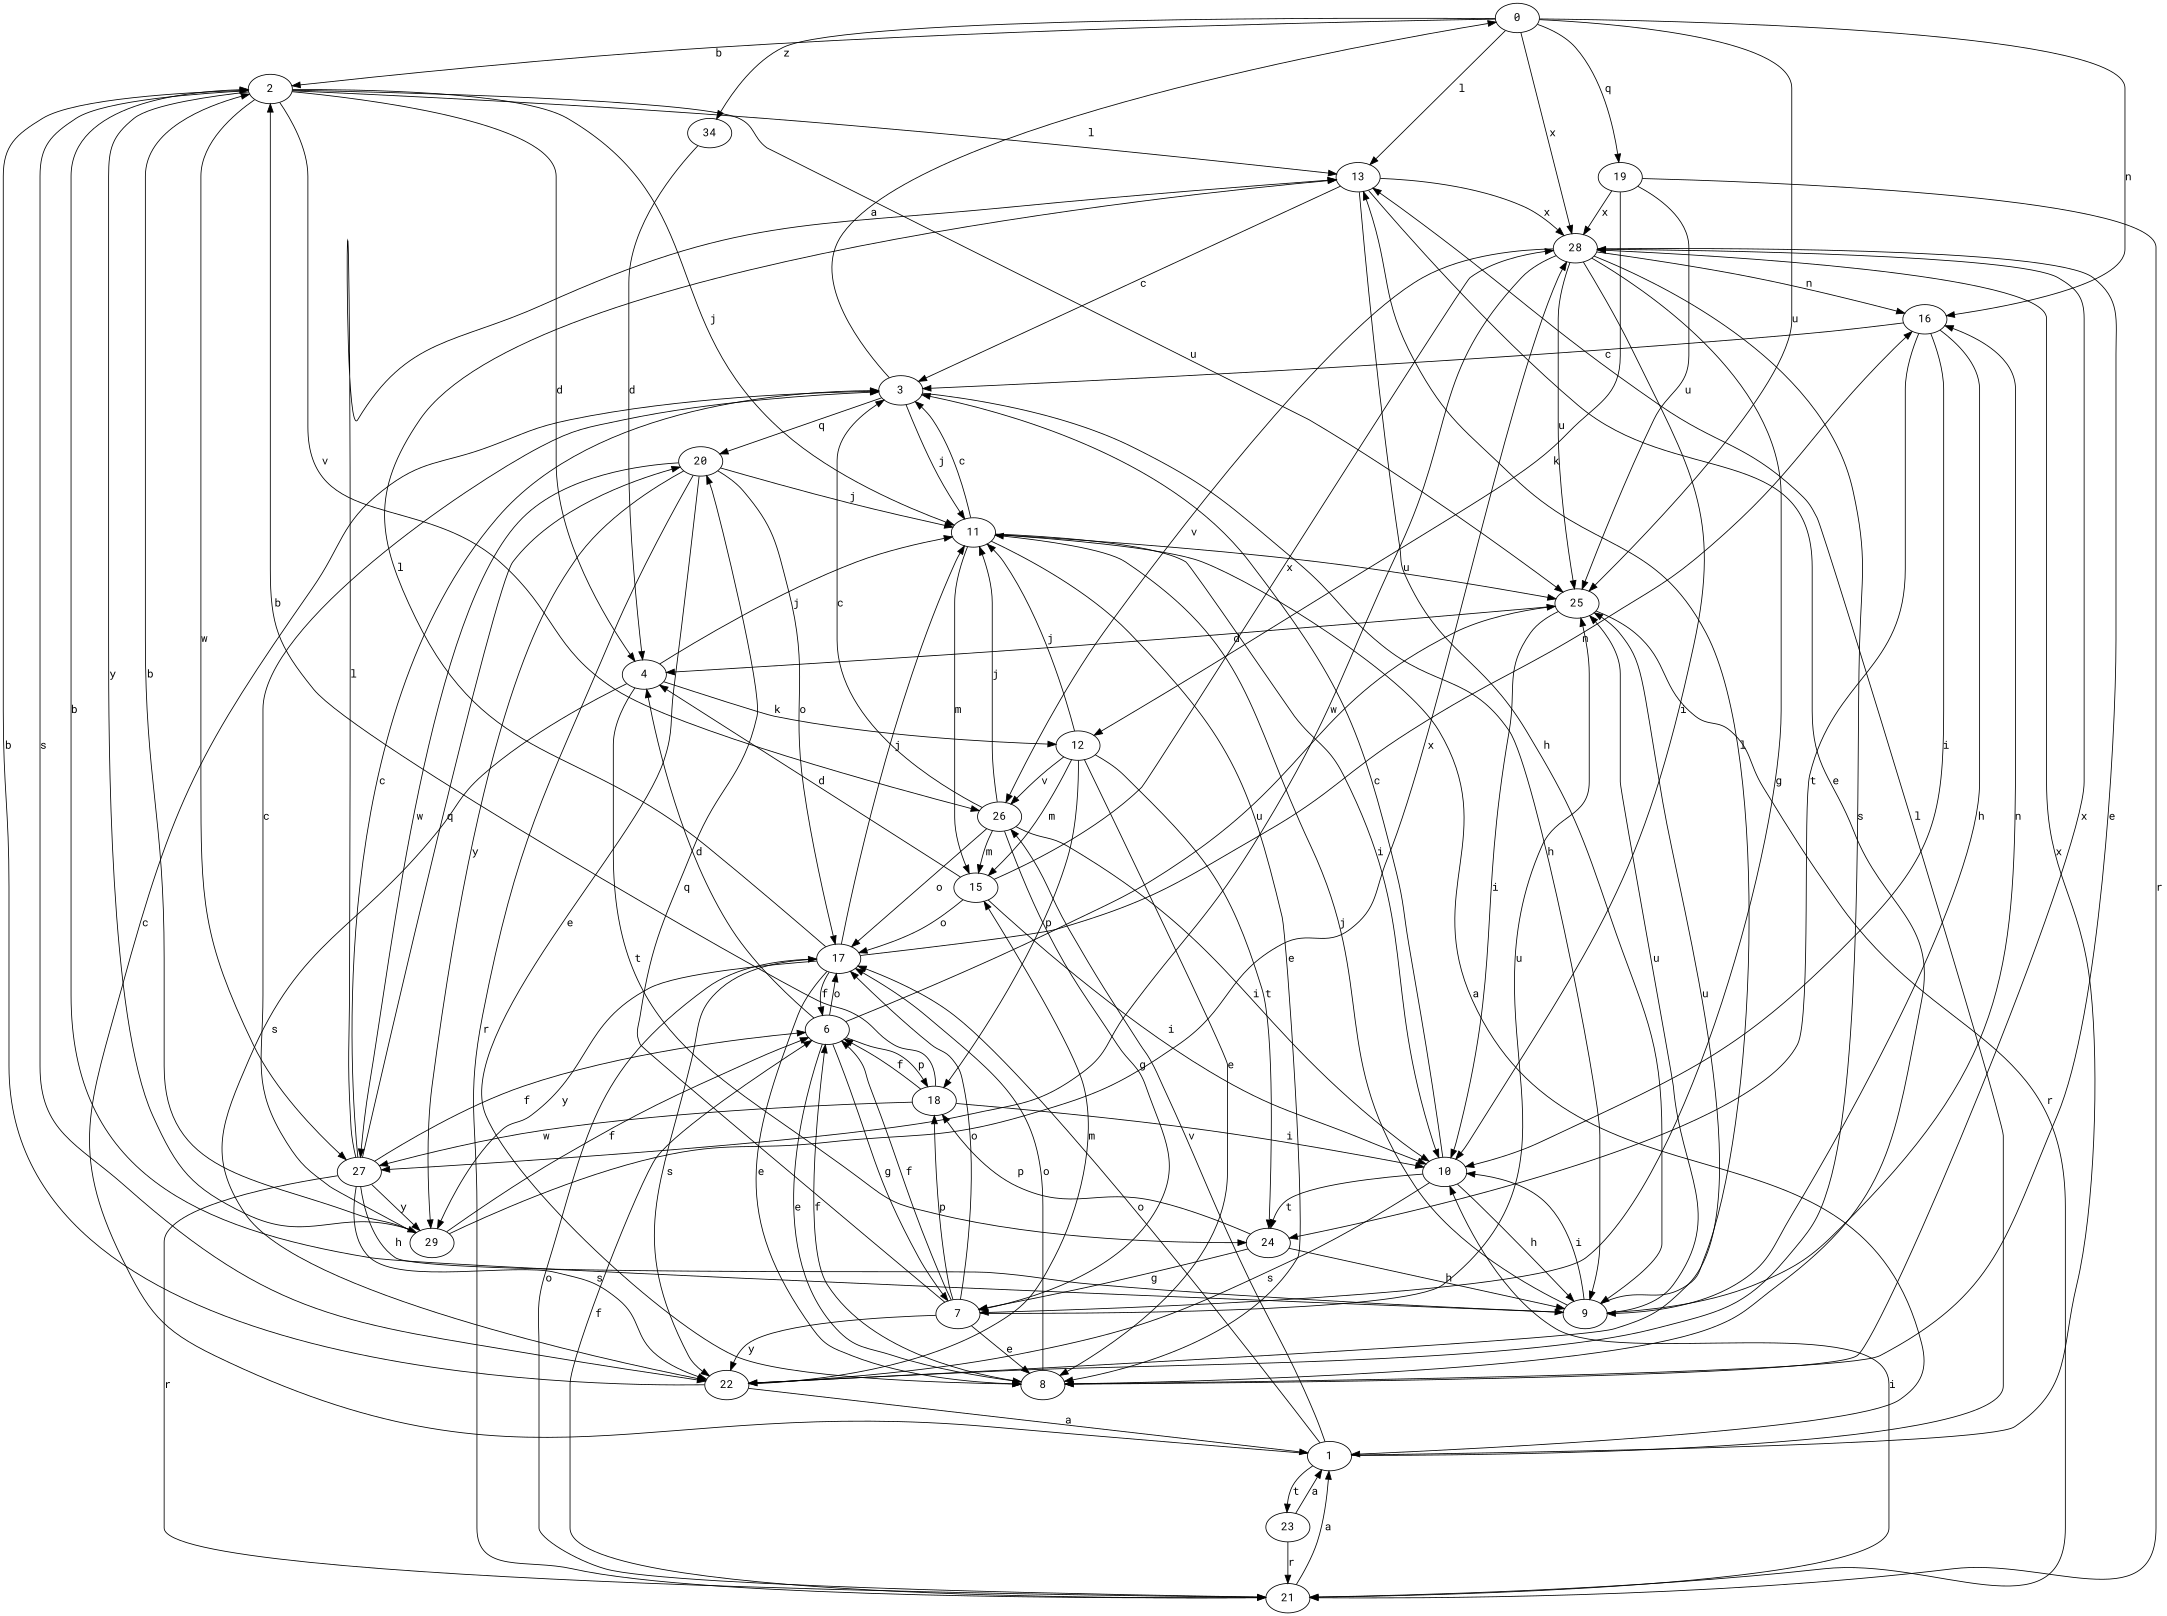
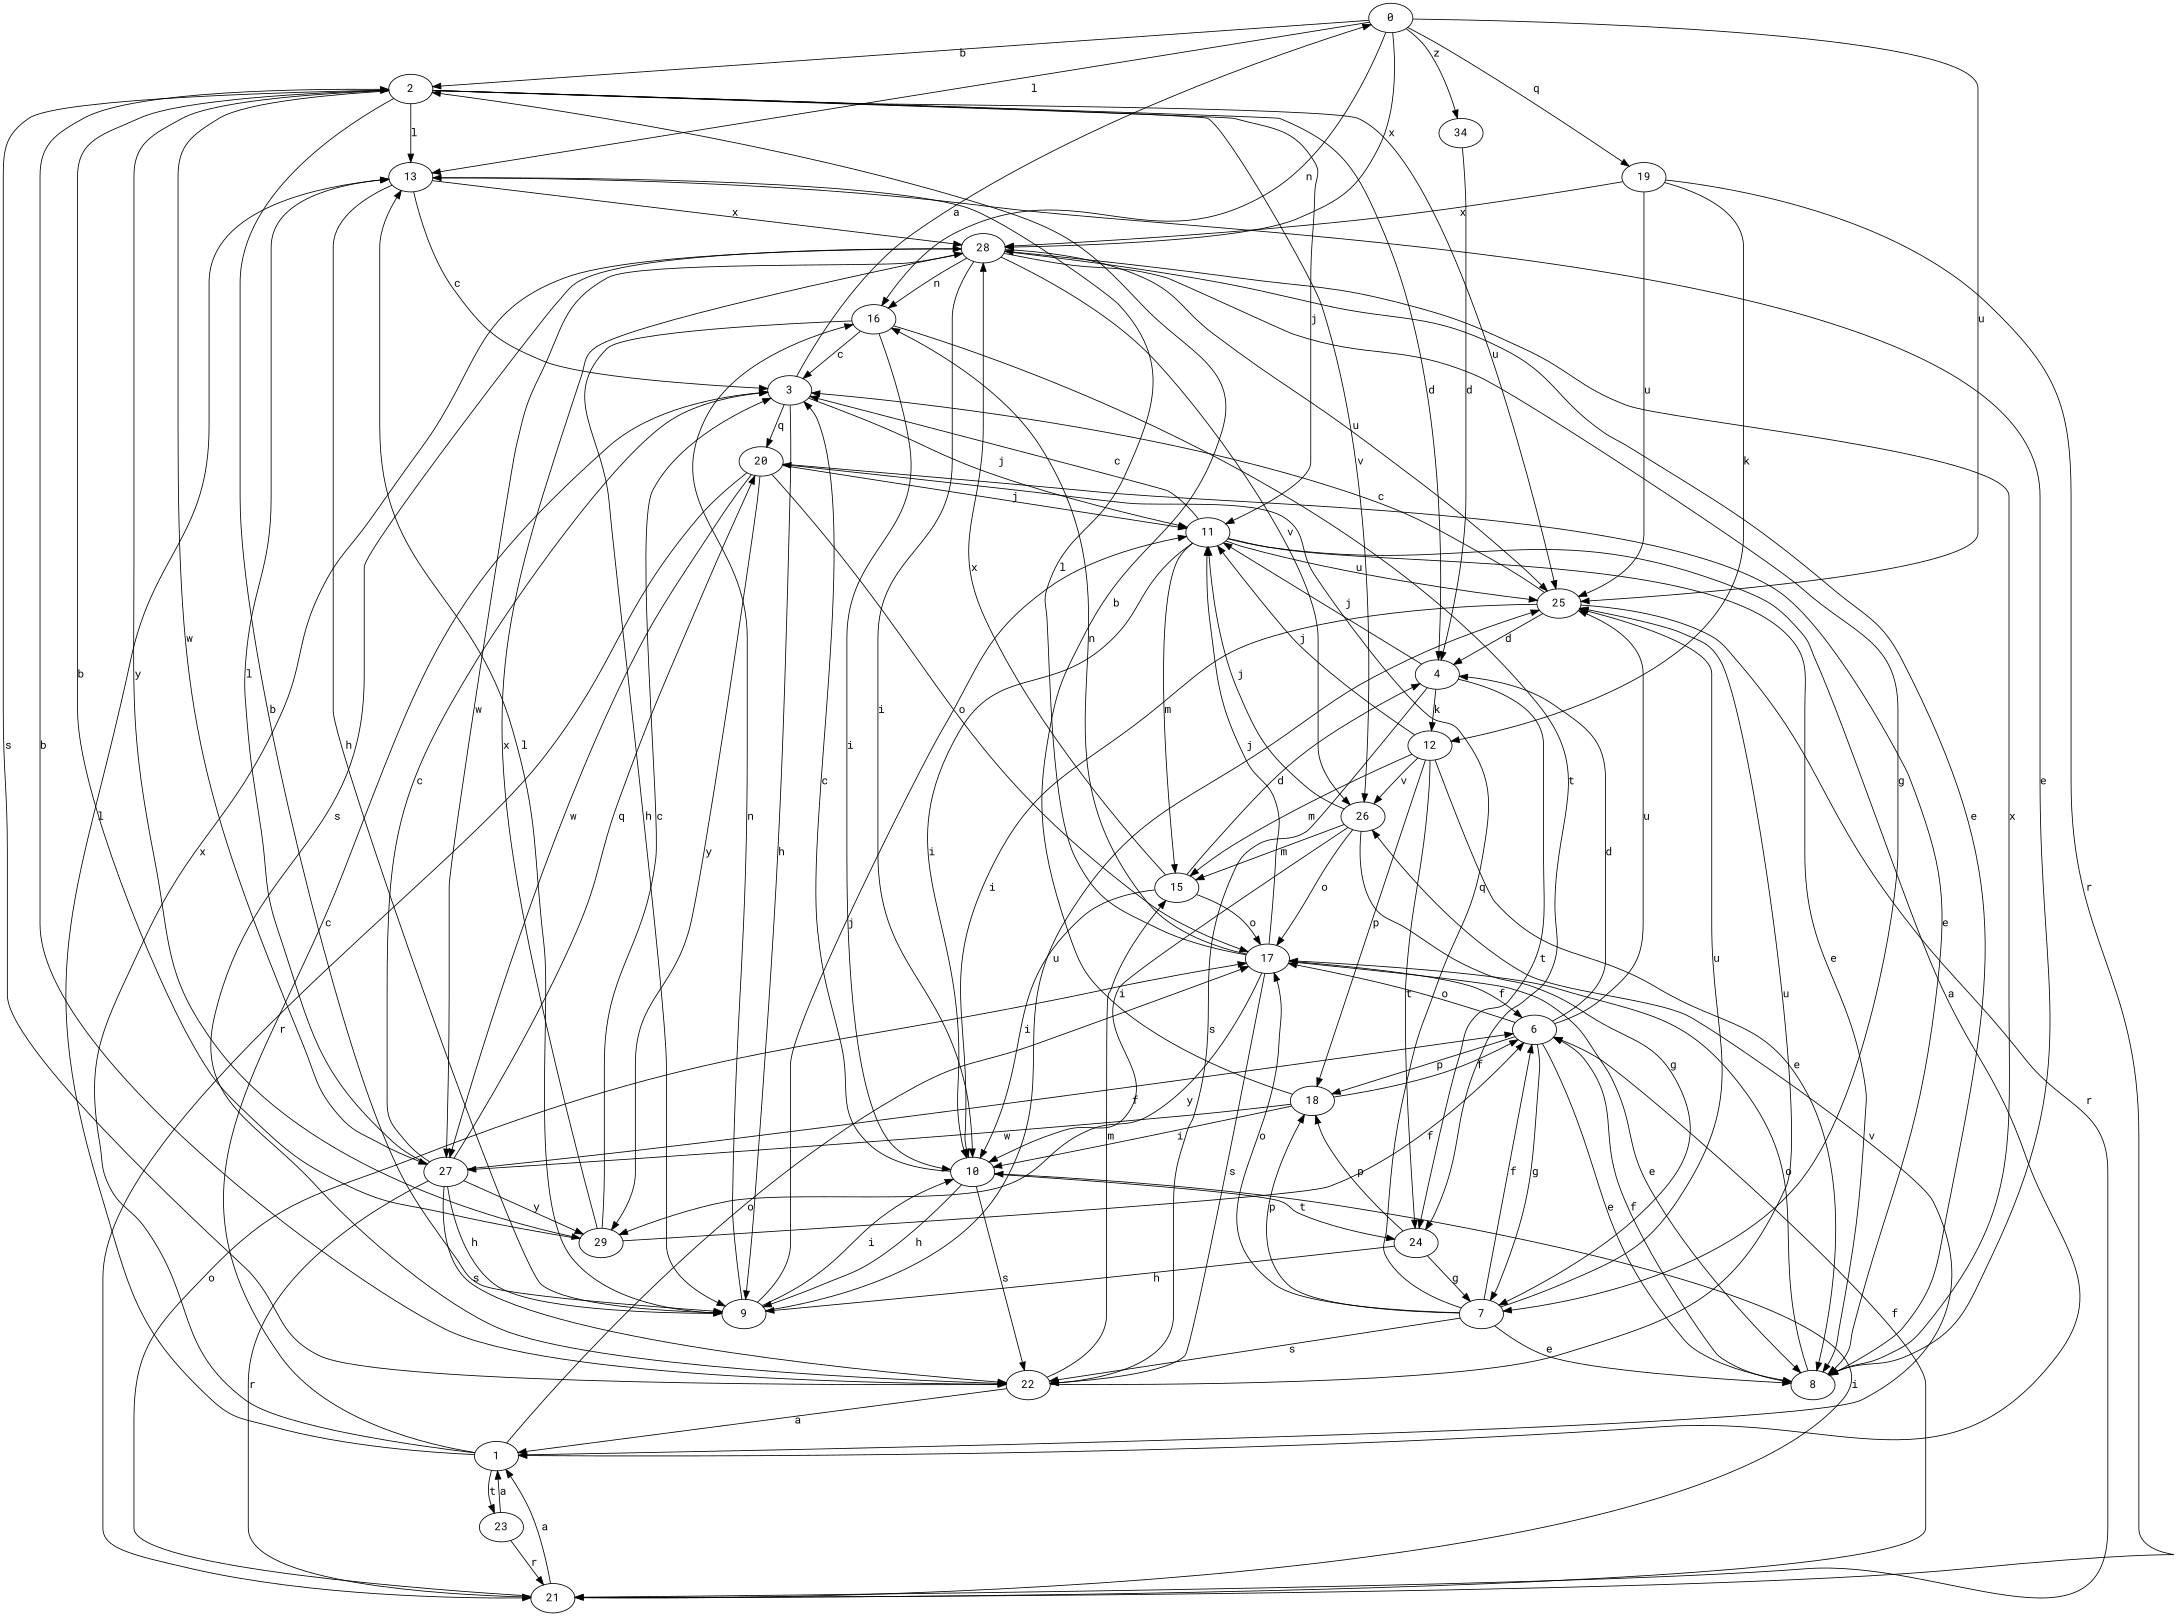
(837, 630) -> (1177, 447)
(237, 1224) -> (286, 796)
(752, 1350) -> (1292, 1350)
